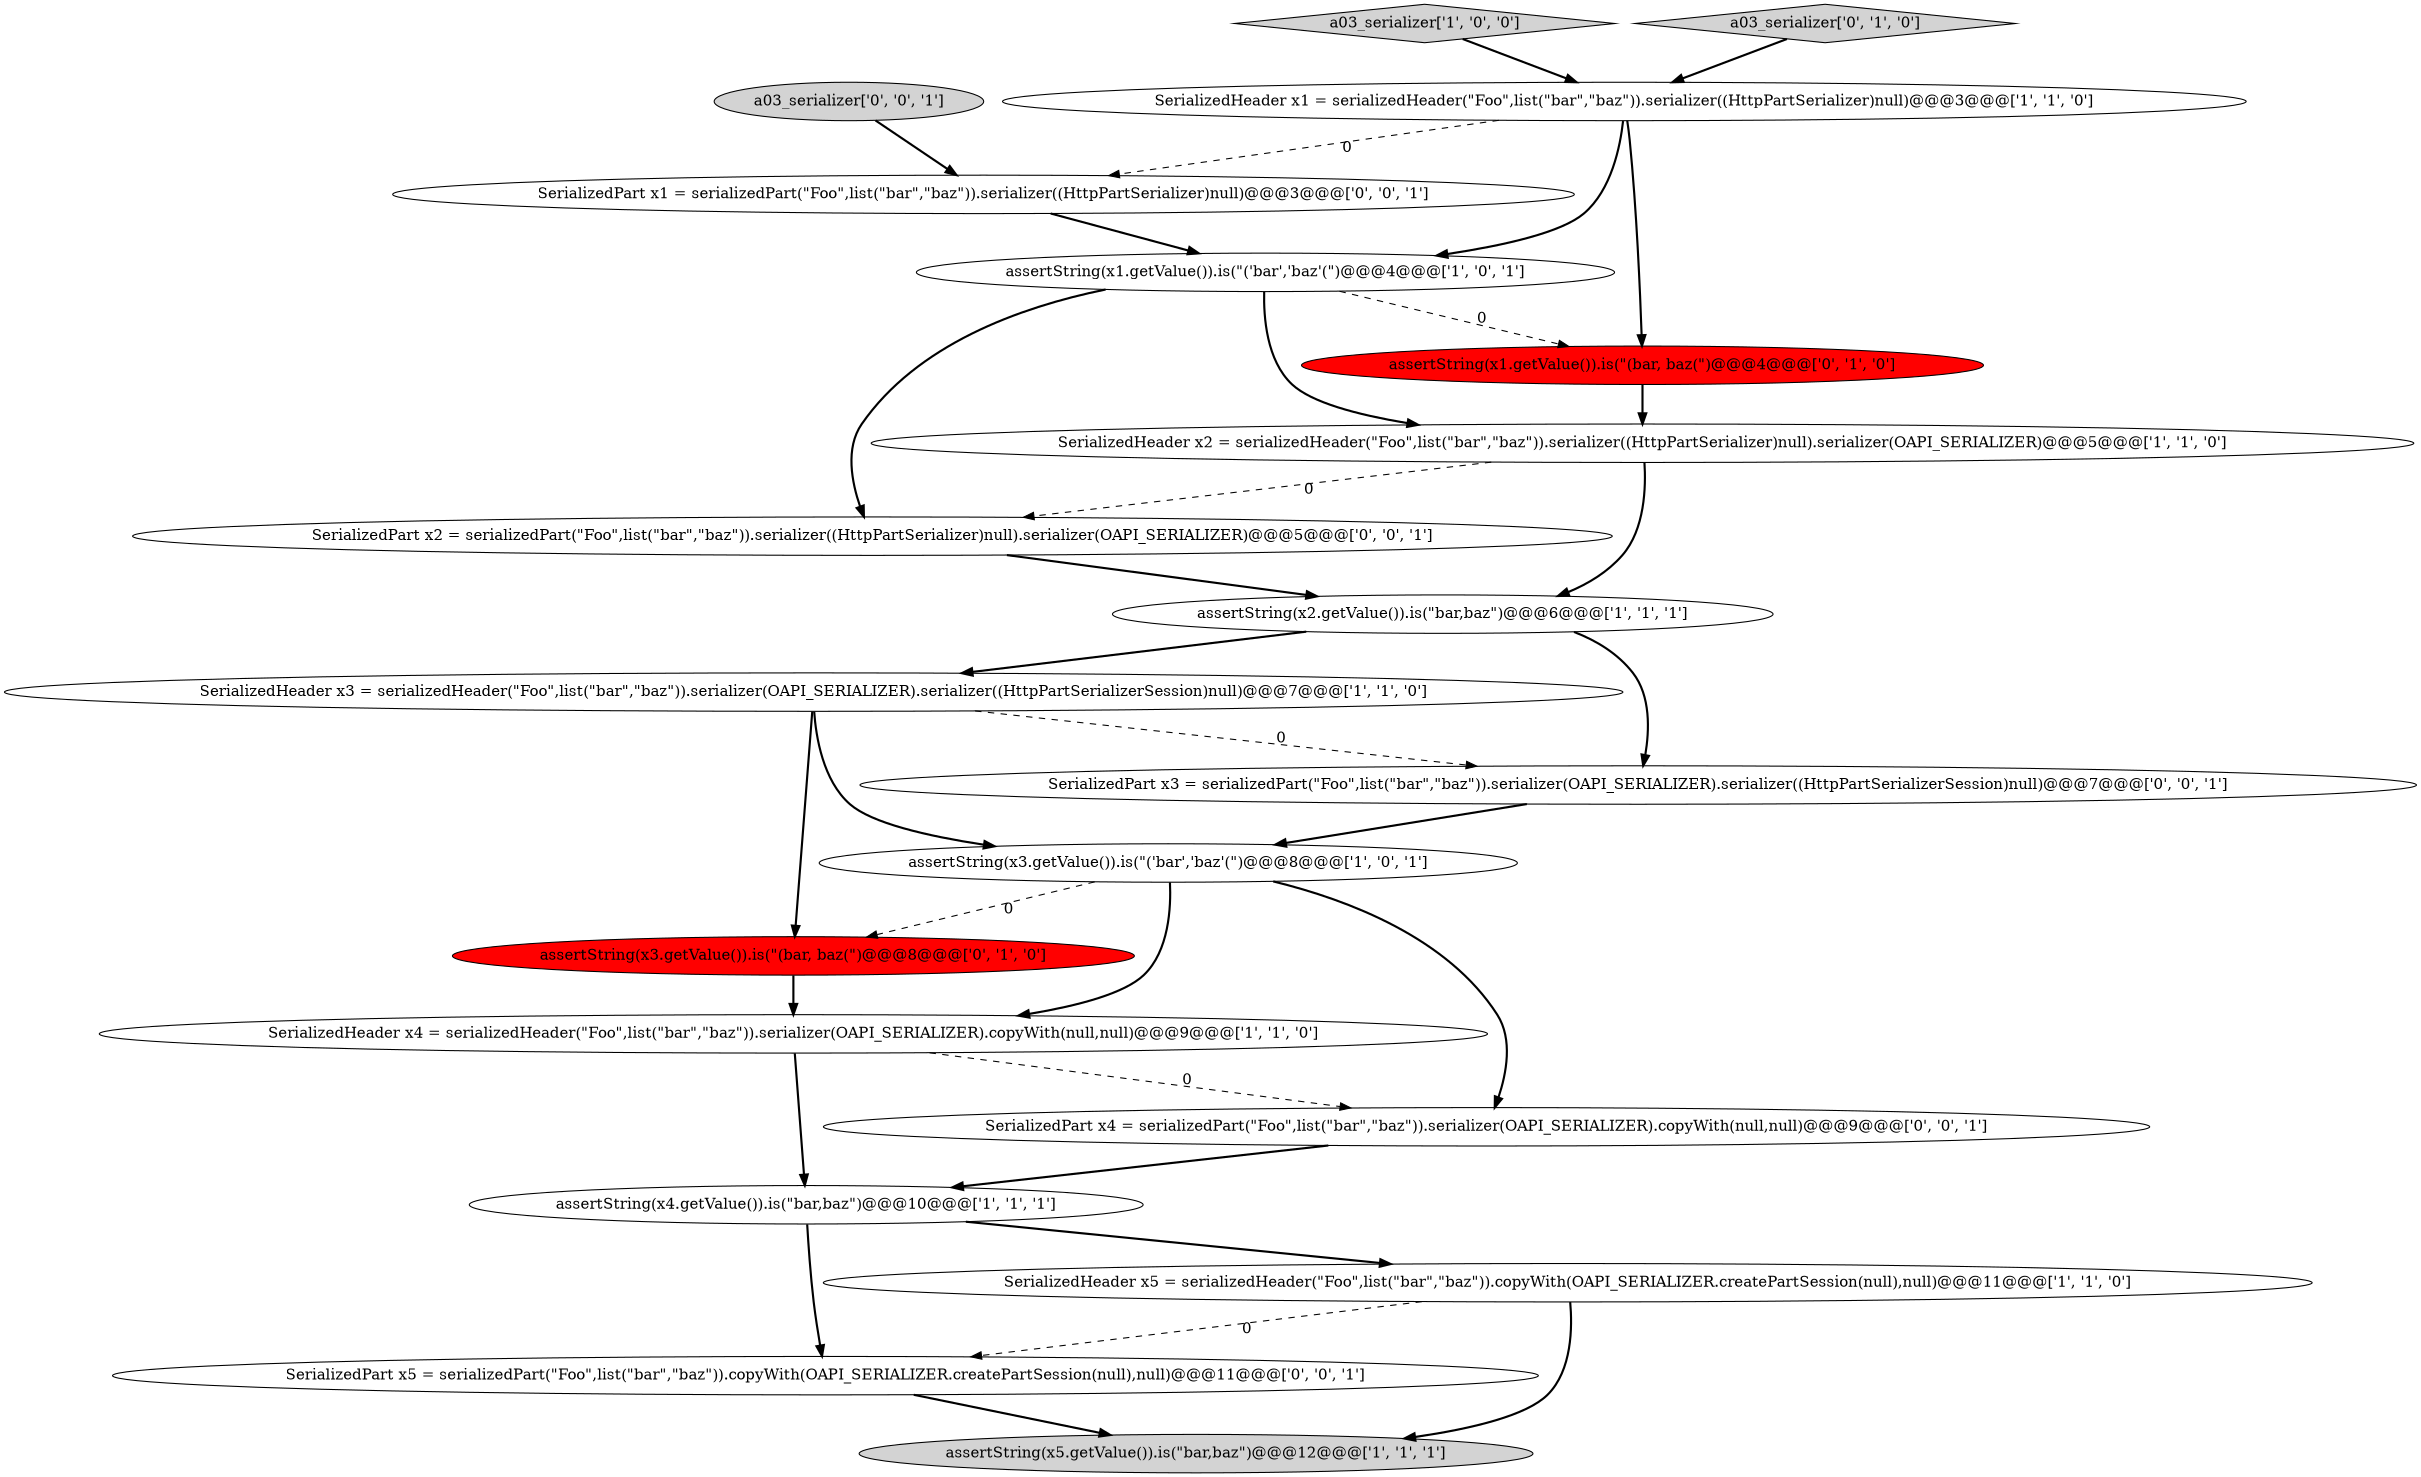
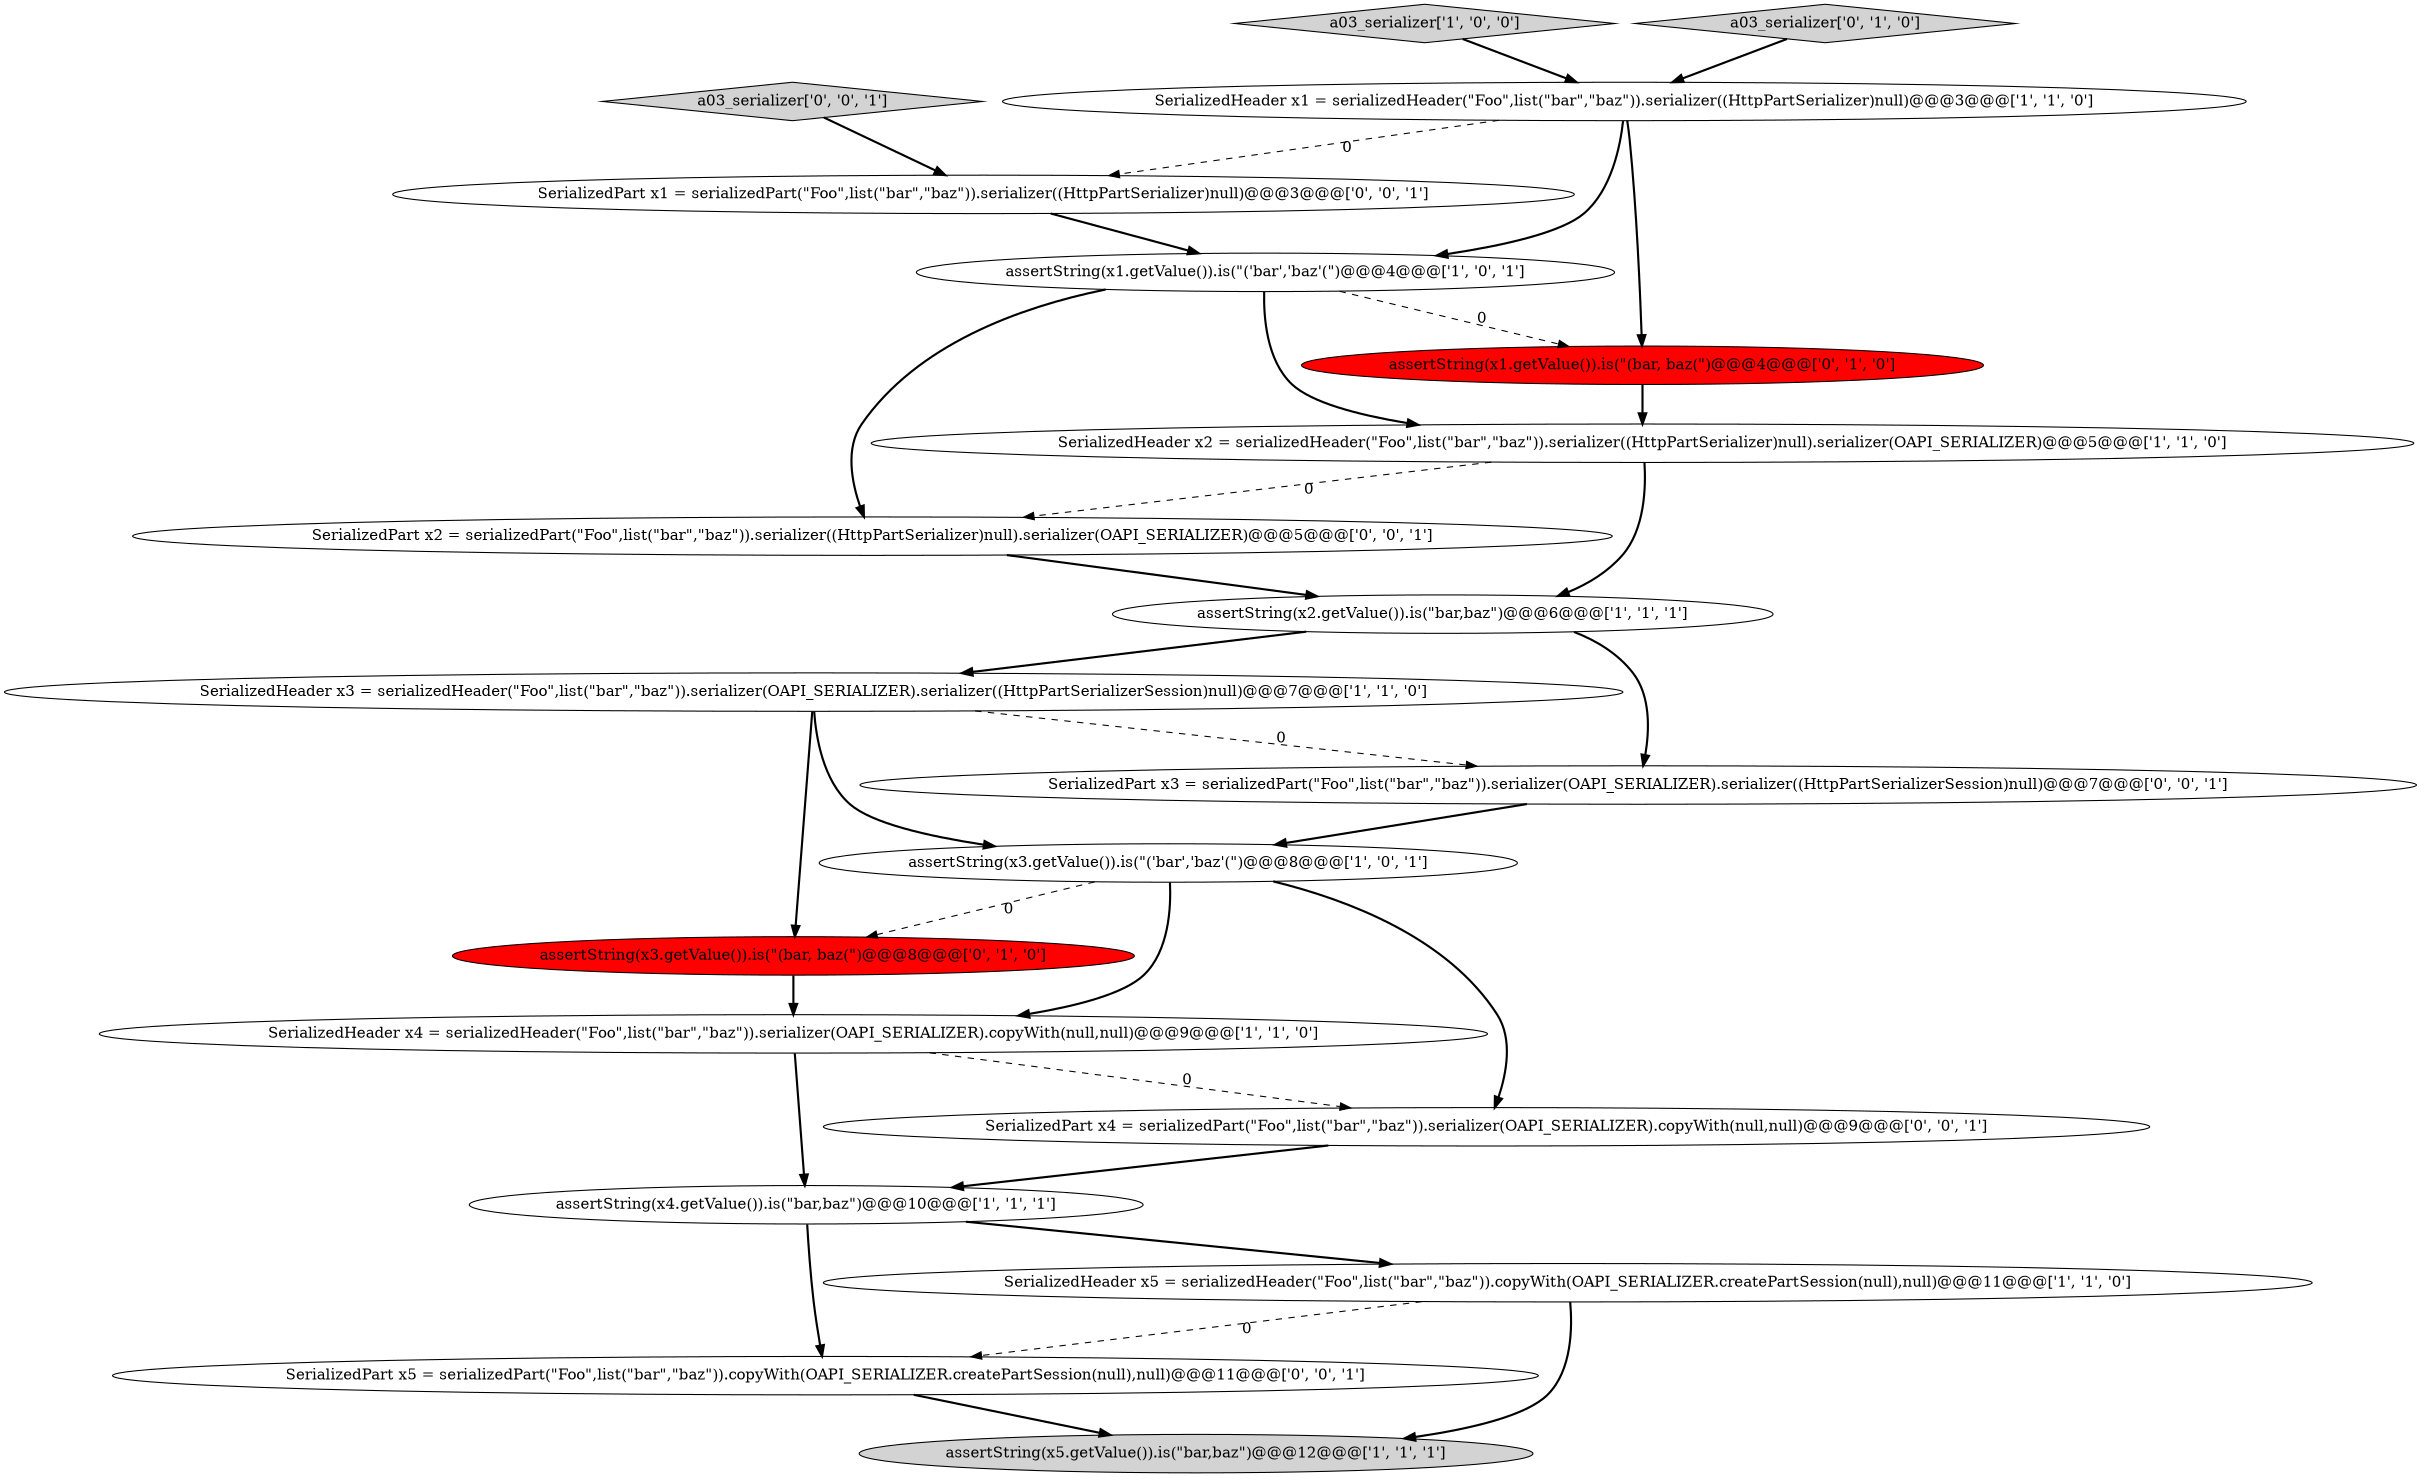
(849, 101) -> (792, 101)
